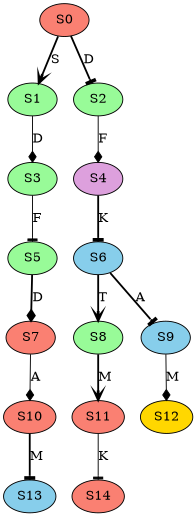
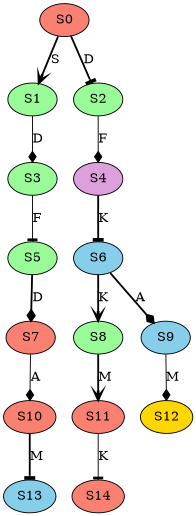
(130, 296) -> (128, 294)
(103, 298) -> (103, 298)
